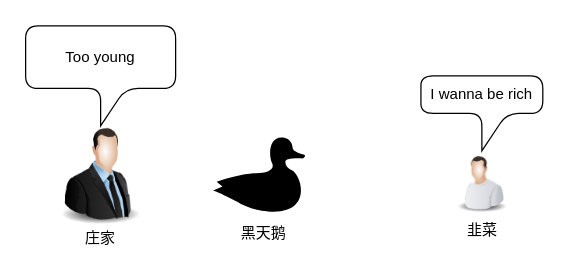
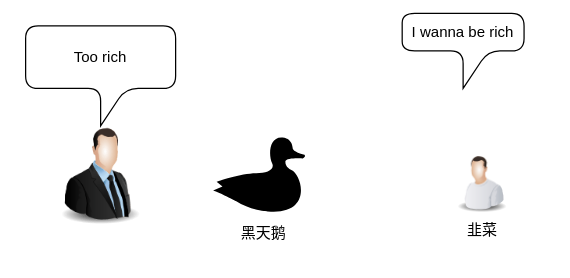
(101, 57) -> (101, 57)
(482, 113) -> (463, 51)
(101, 238) -> none
